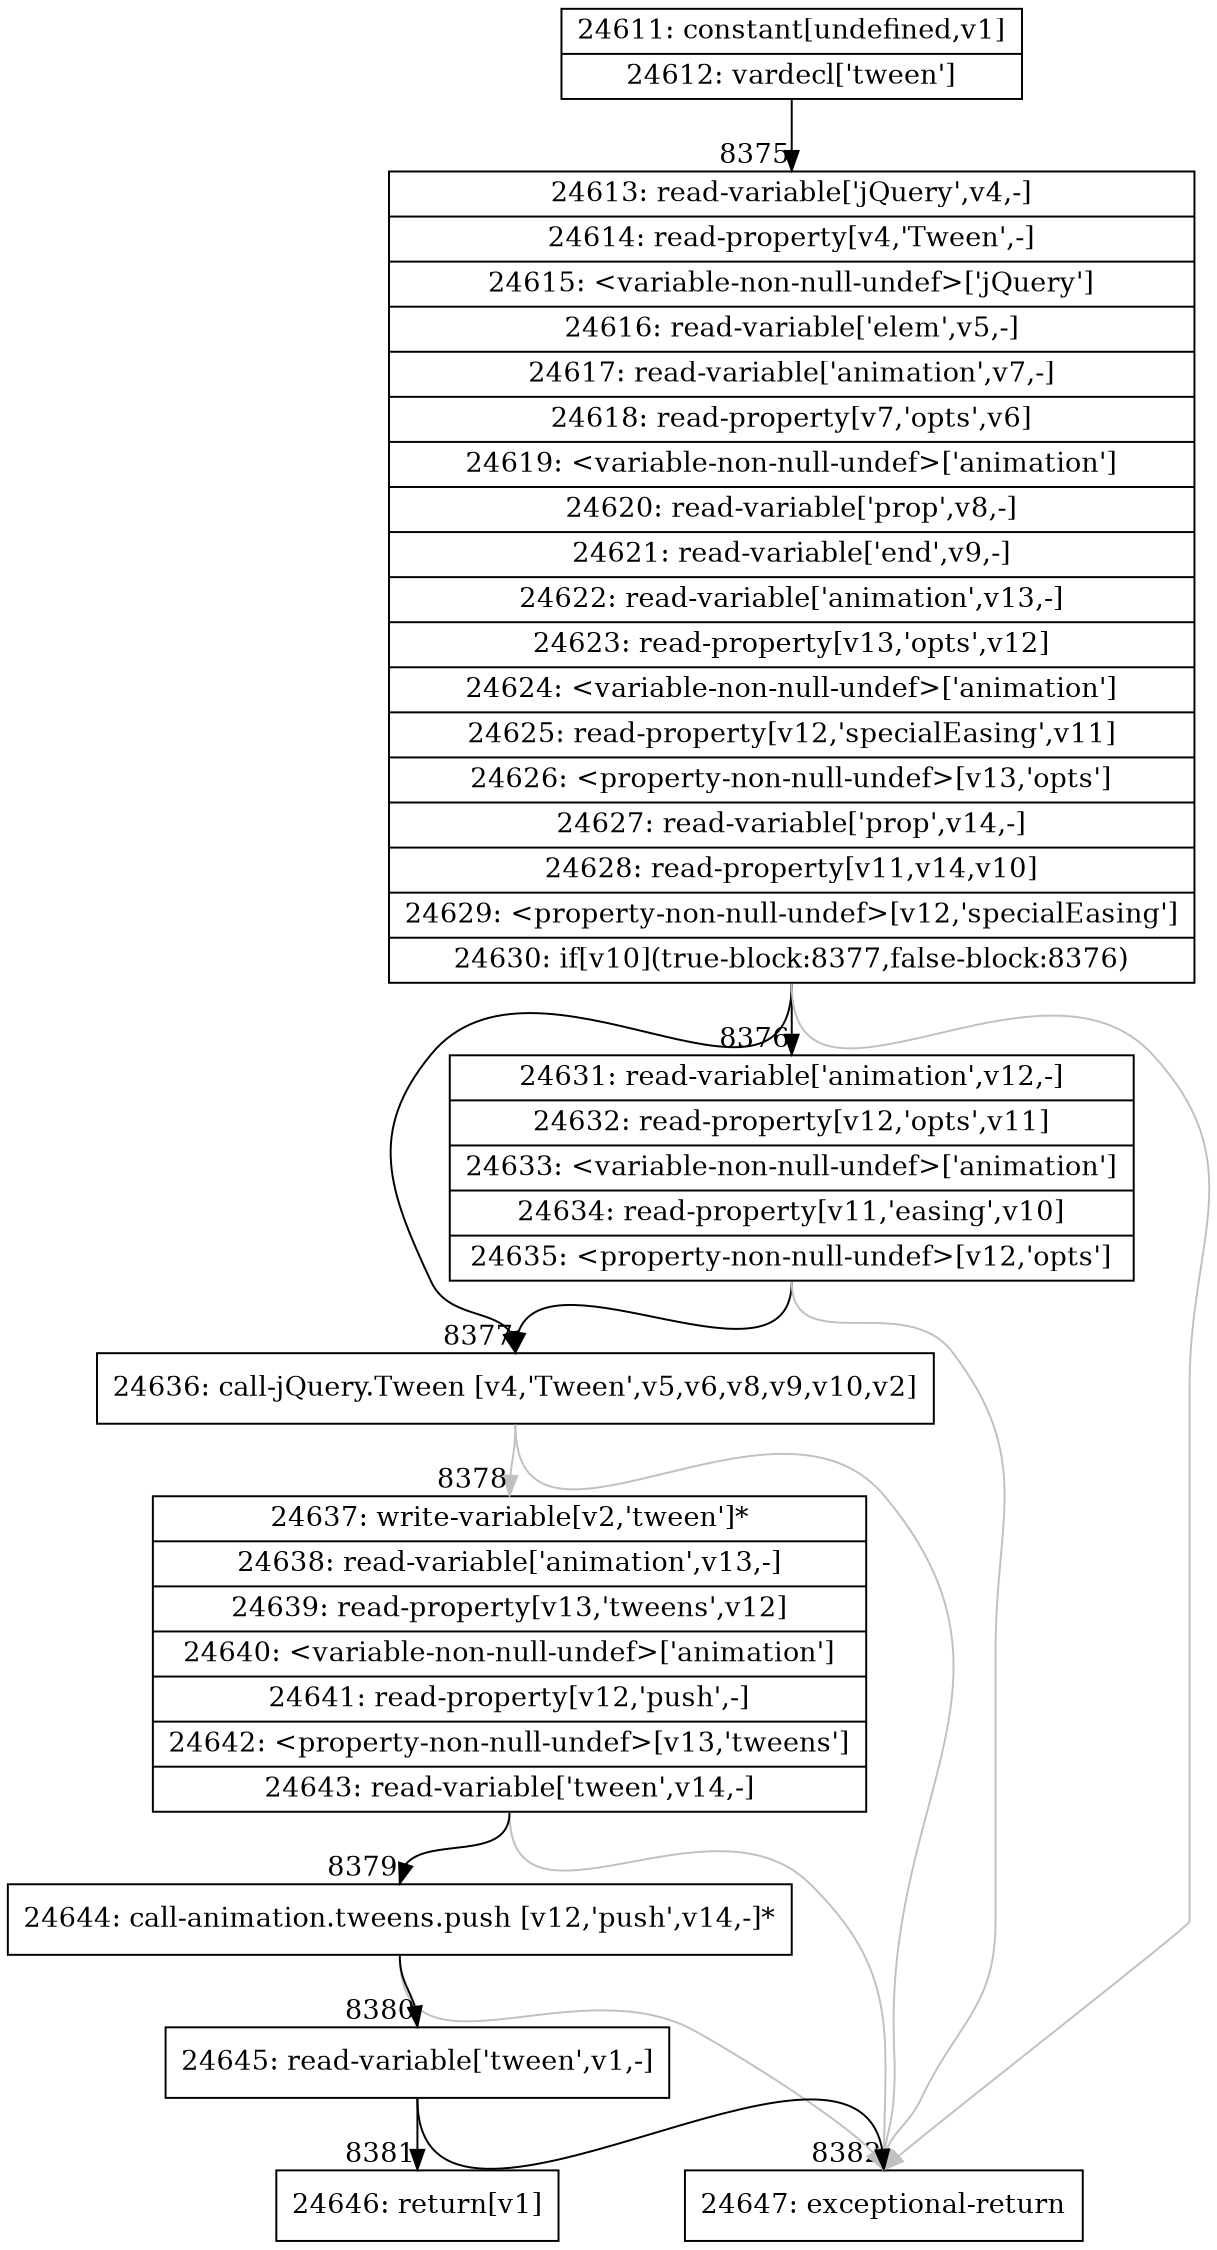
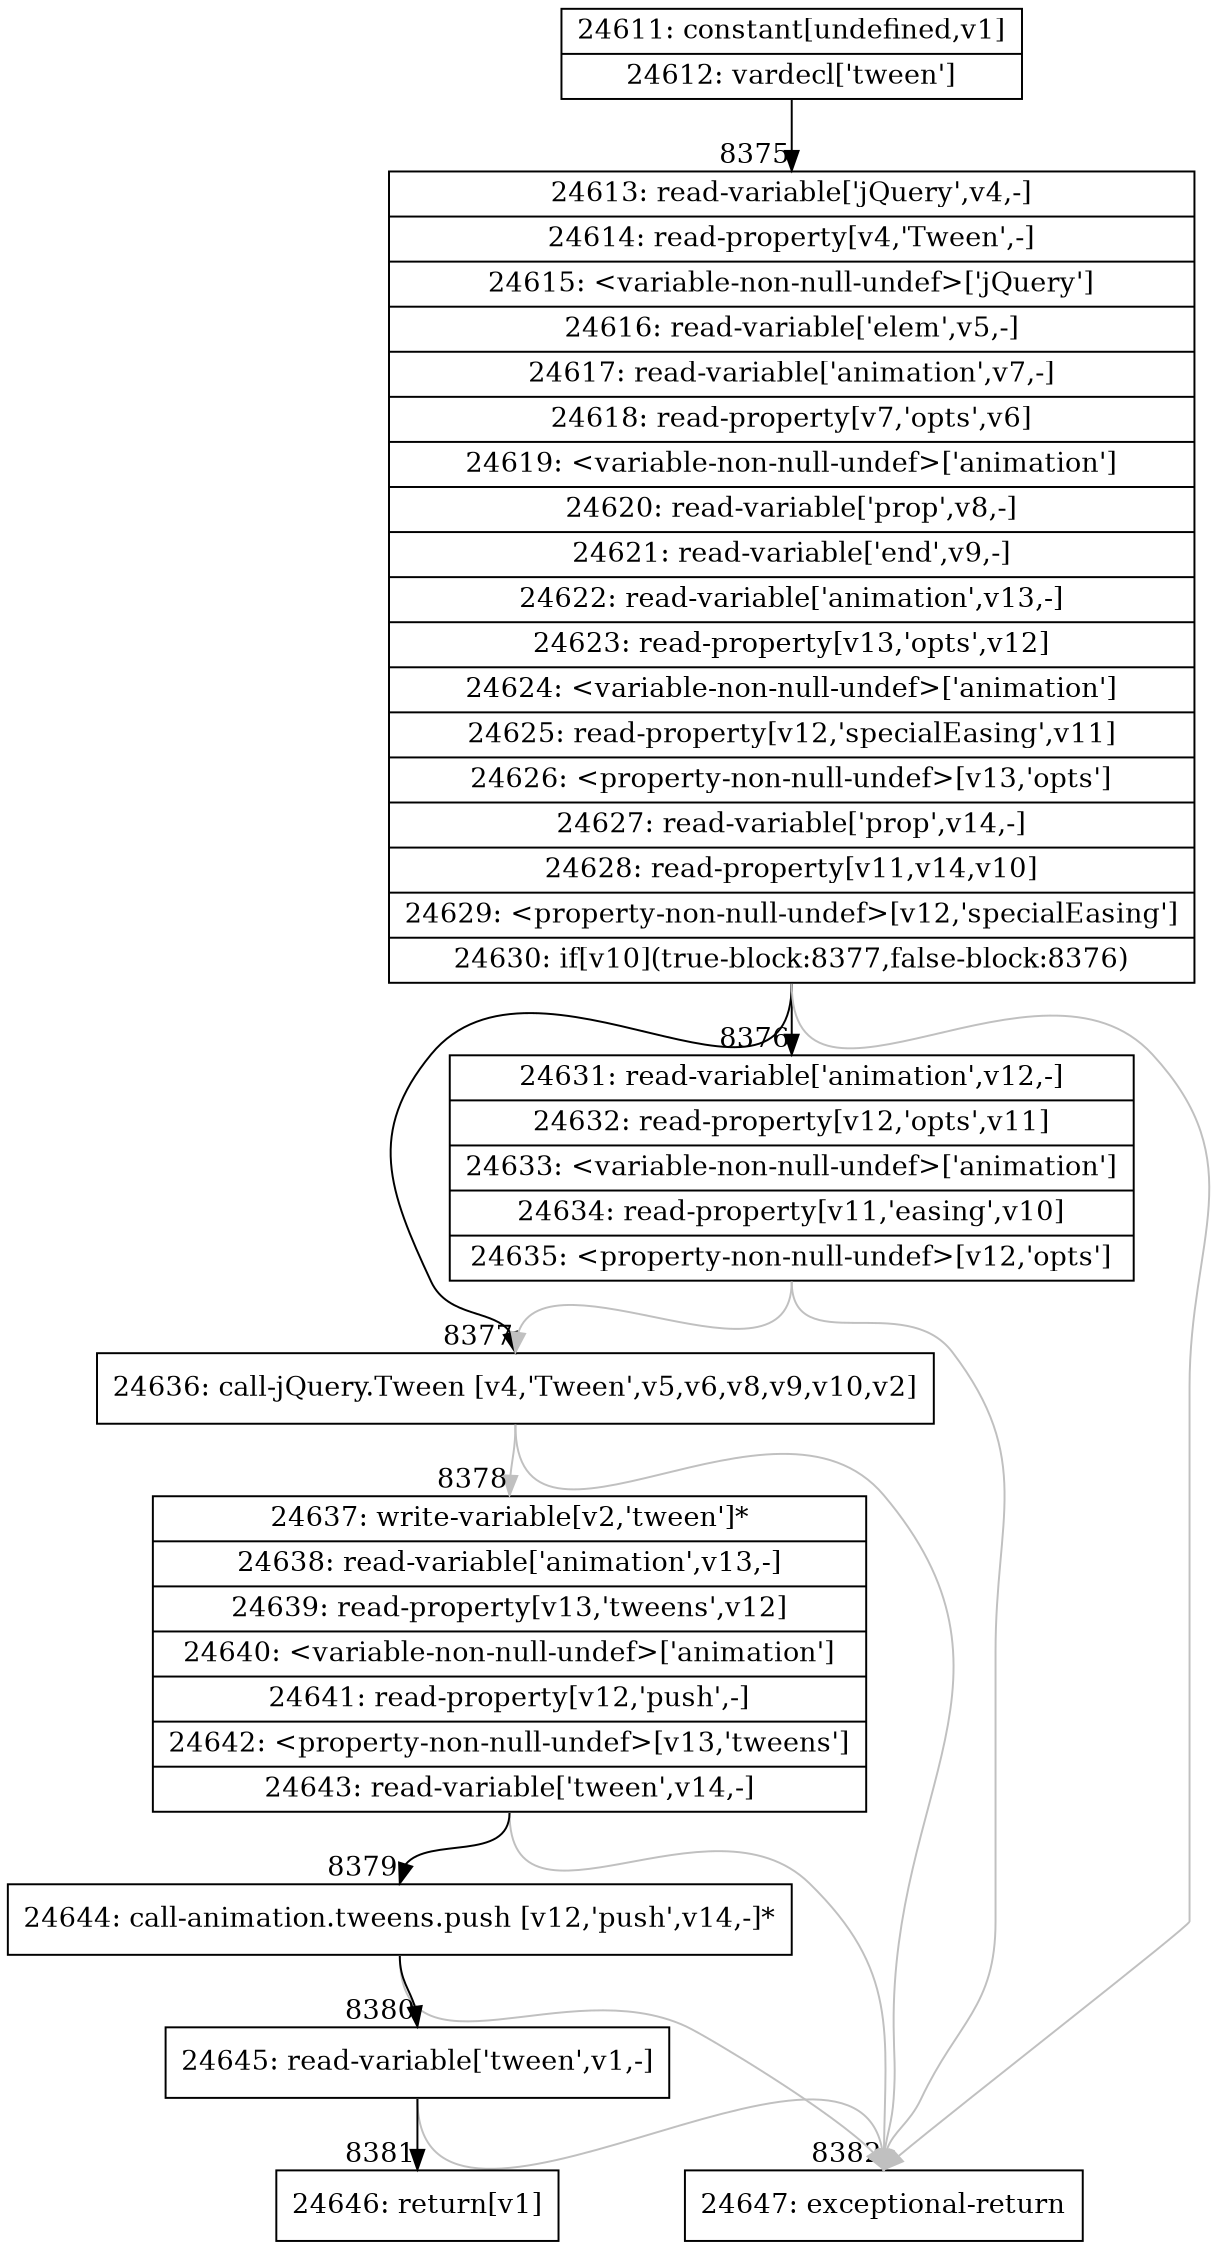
(663, 1319) -> (663, 1319)
(641, 2137) -> (641, 2137)
